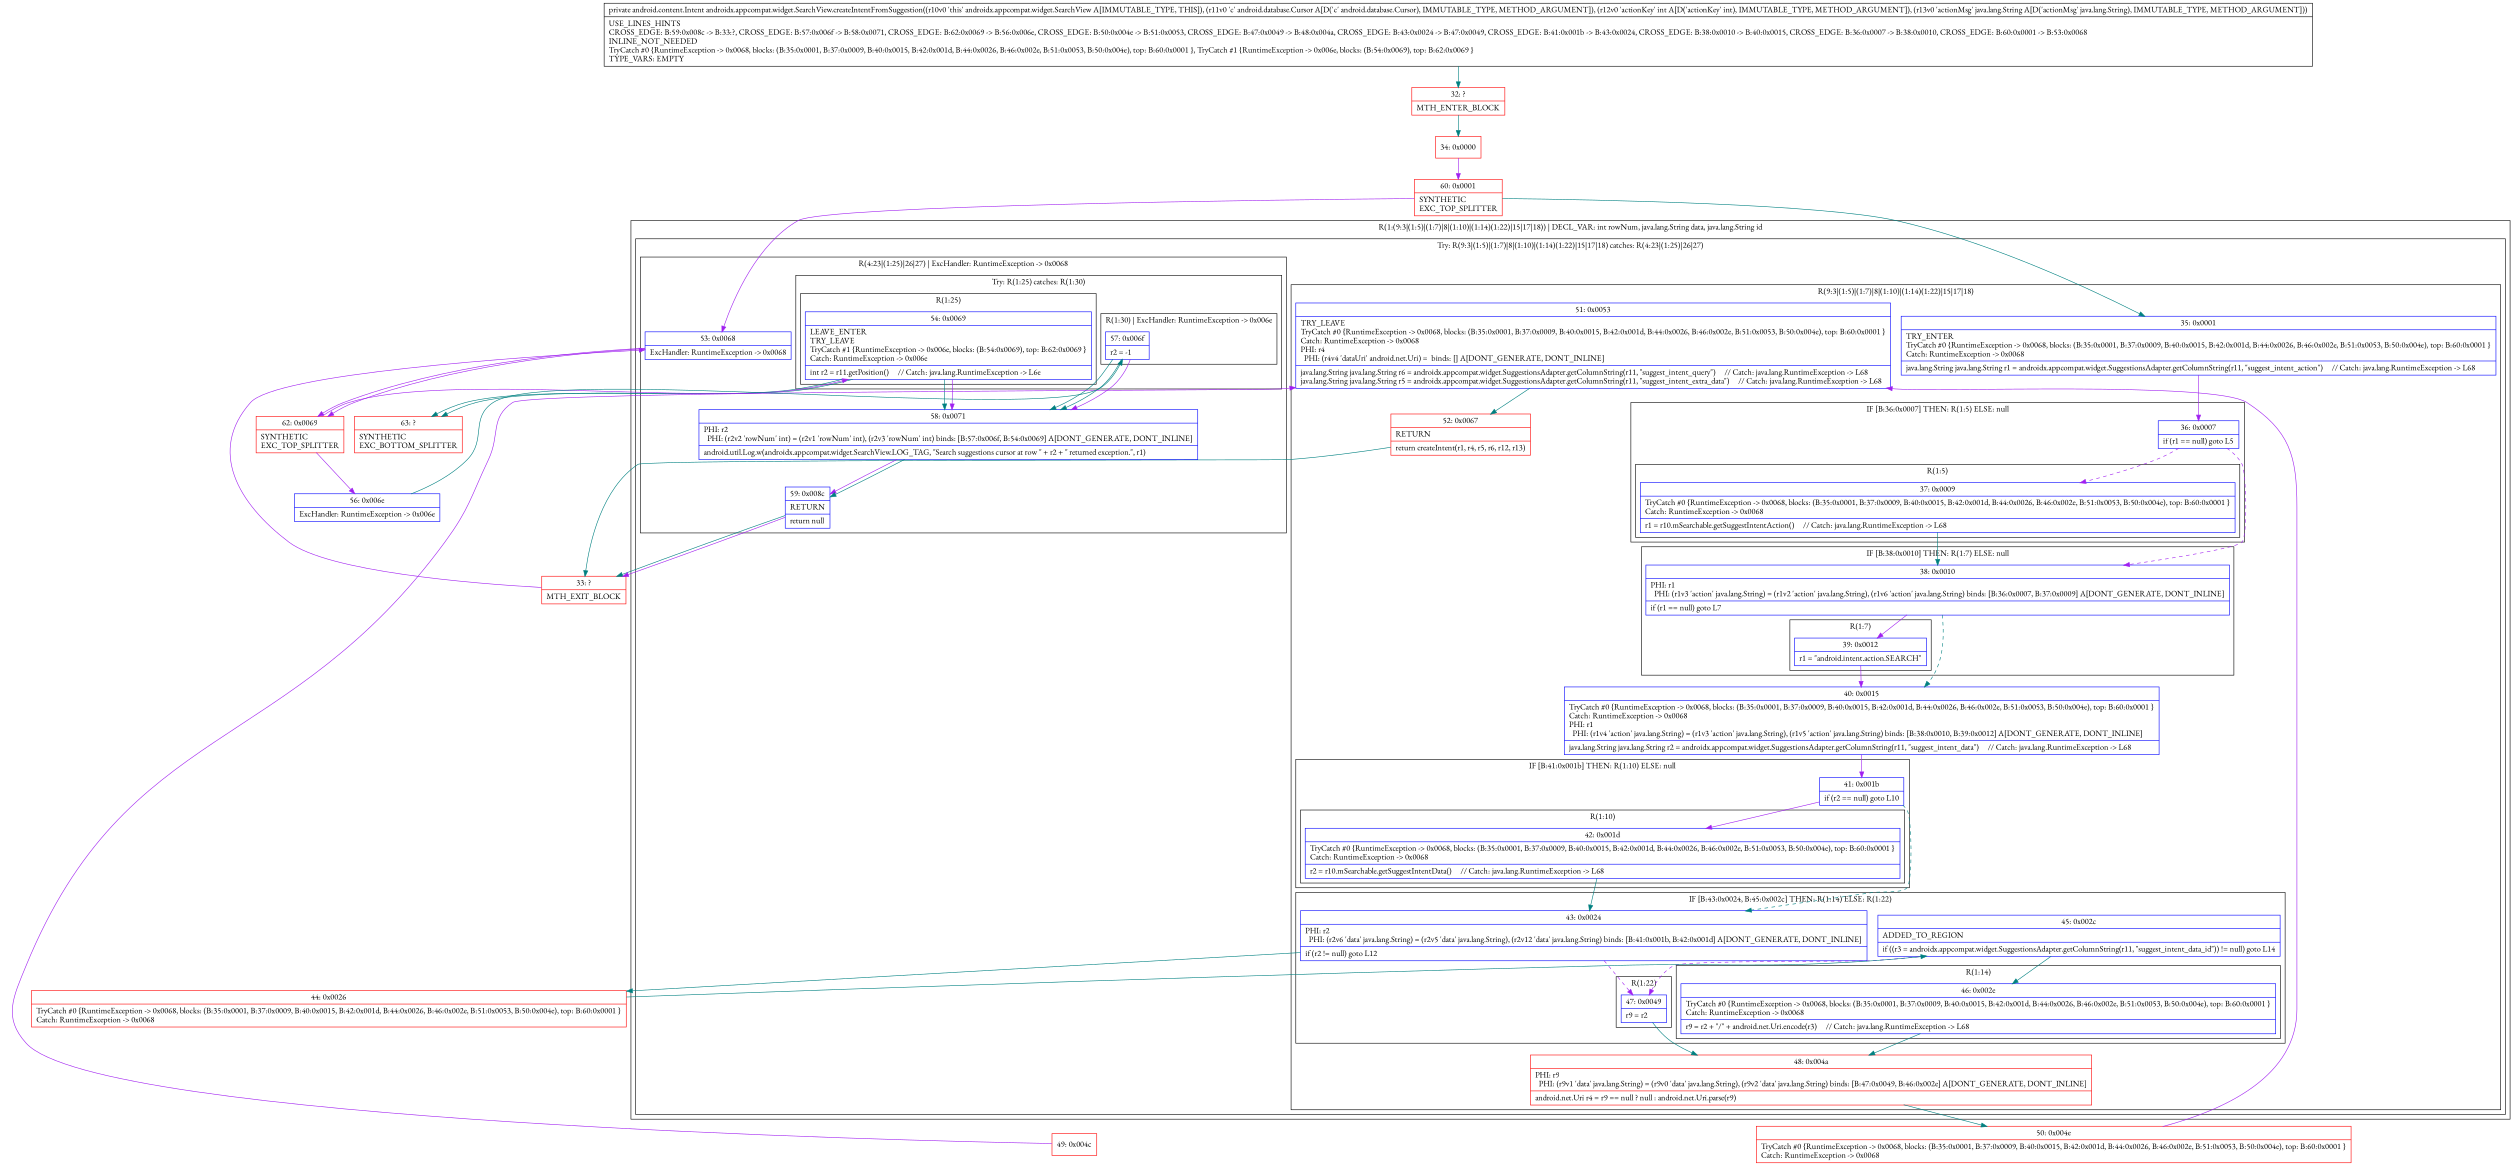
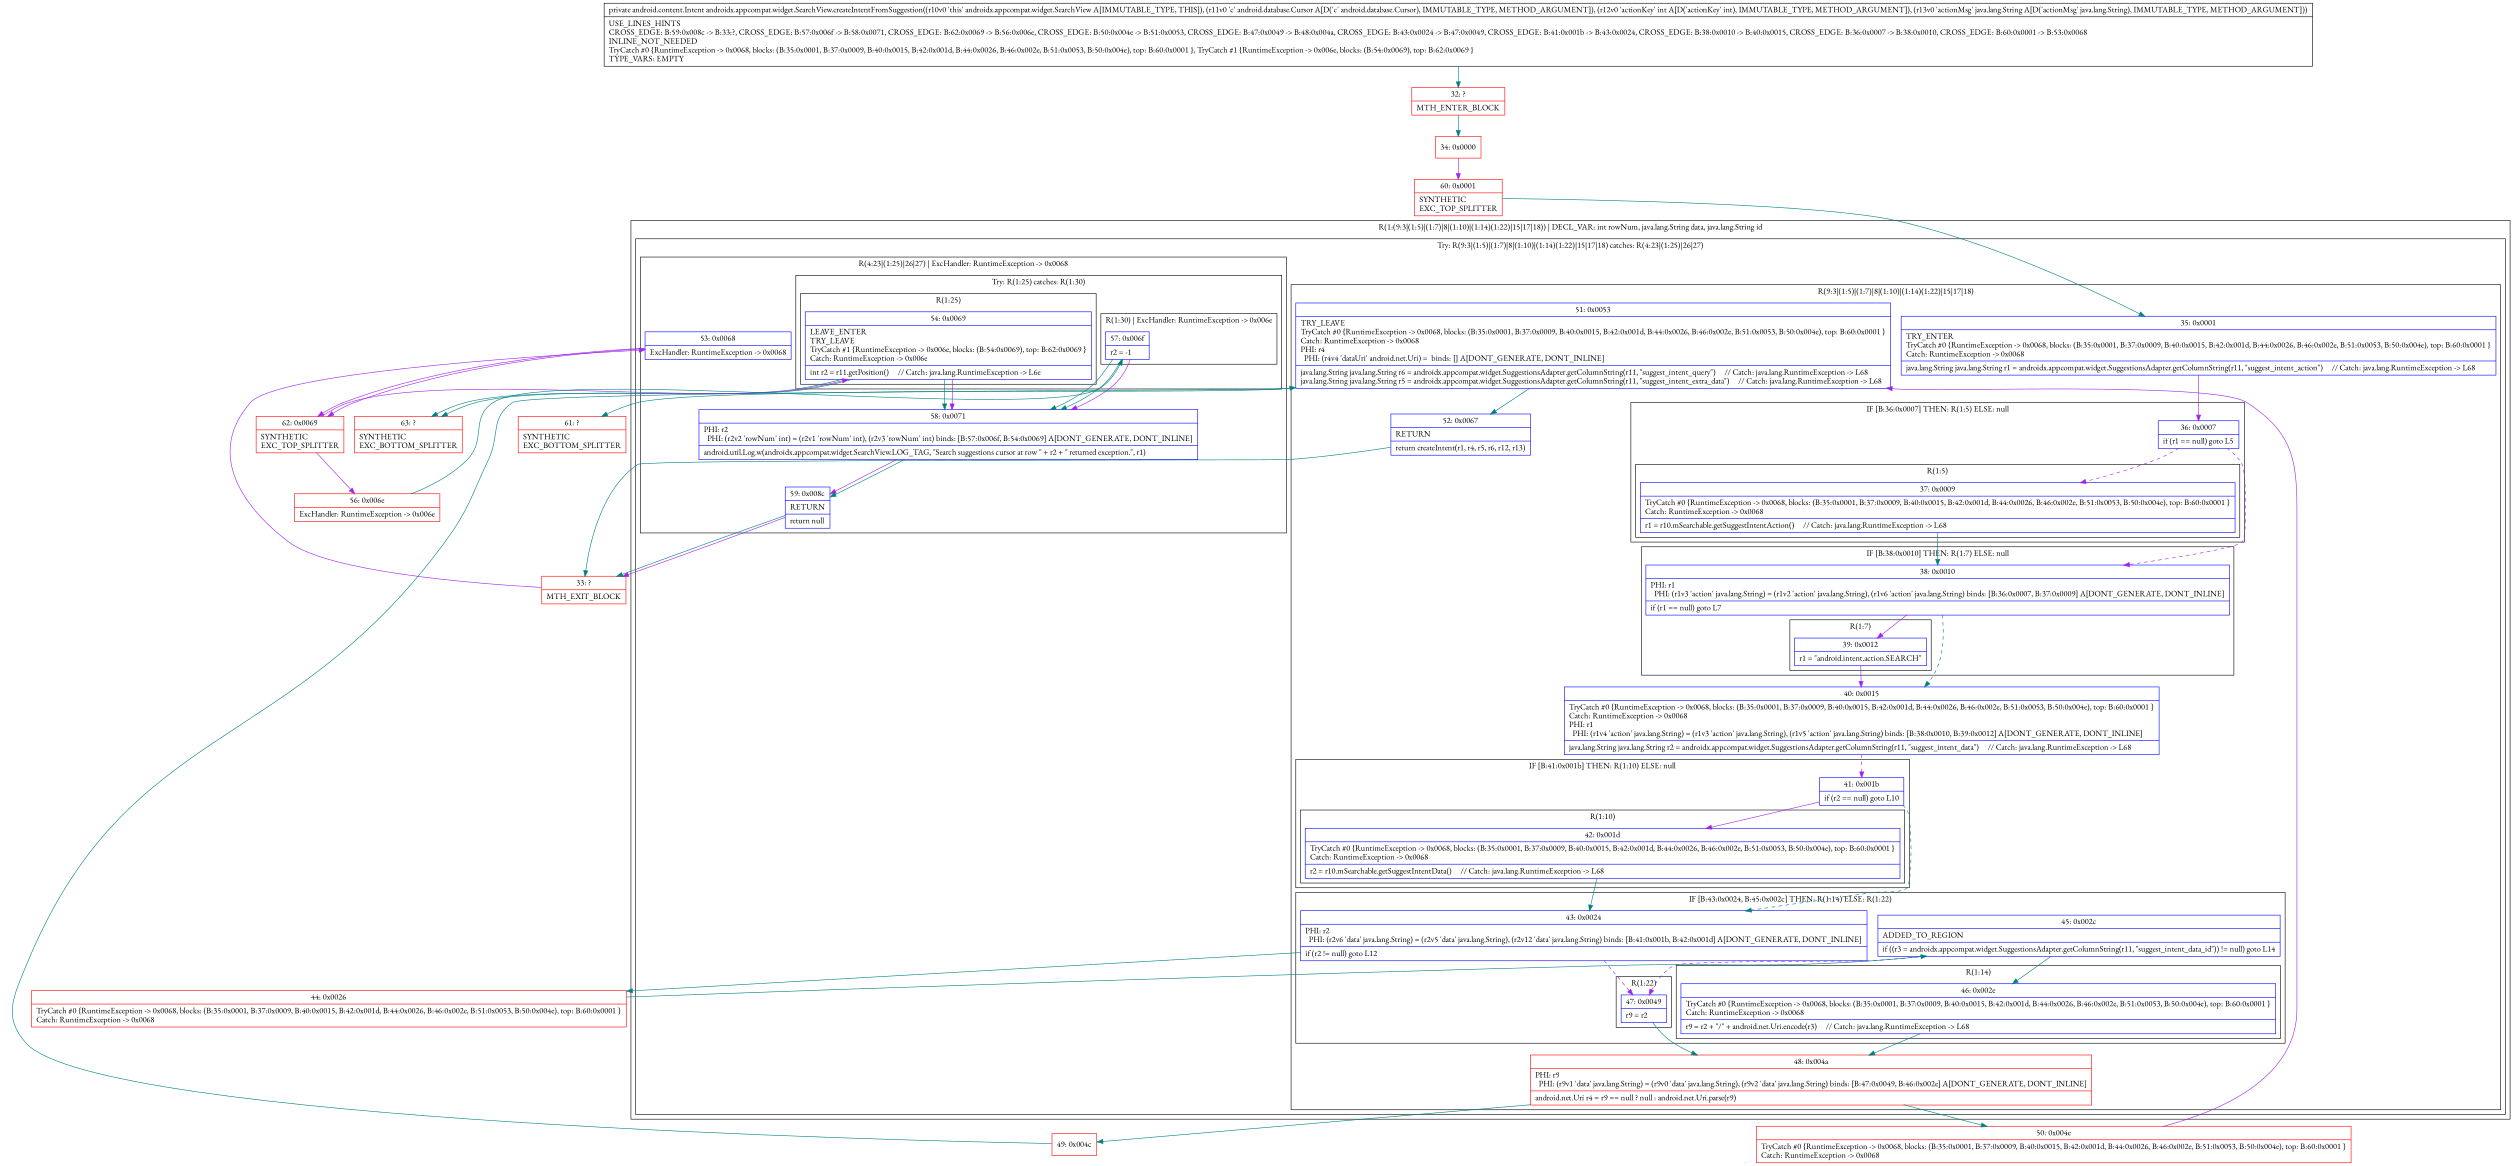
(1040, 205) -> none
none -> (572, 435)
(1461, 435) -> (1461, 435)
(367, 508) -> (367, 508)
(1862, 763) -> (1862, 763)
(145, 795) -> (145, 795)
none -> (1317, 1123)
